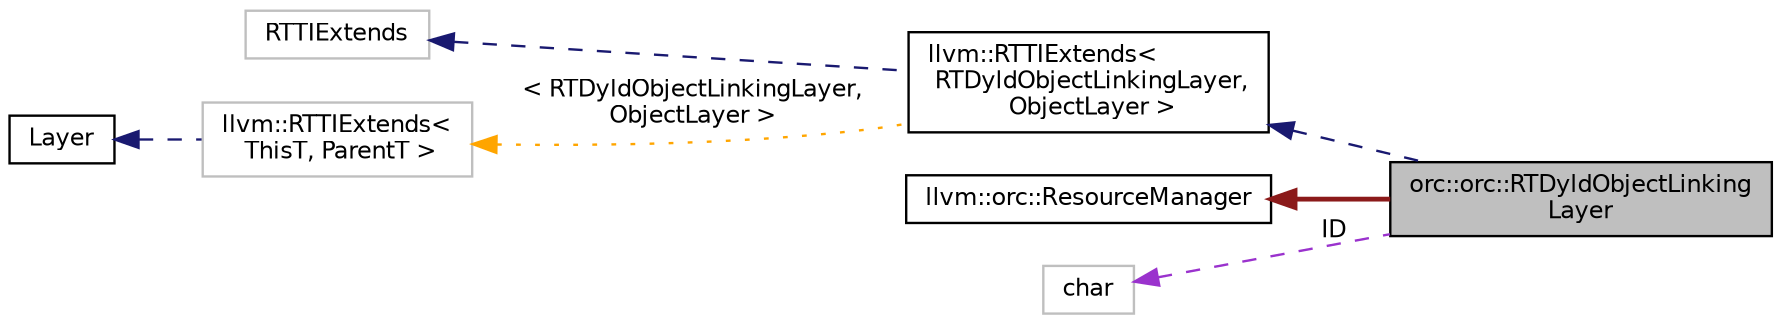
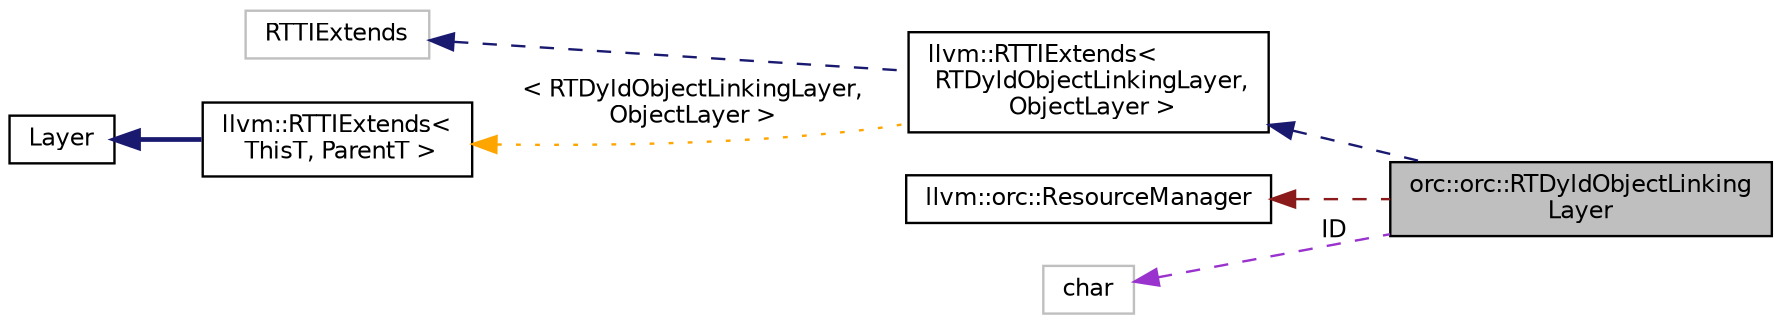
(170, 140) -> (170, 140)
(337, 140) -> (337, 140)
(1343, 199) -> (1343, 199)
